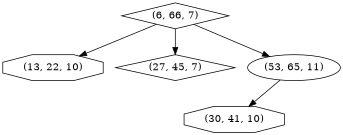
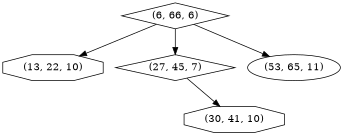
(175, 16) -> (175, 16)
(267, 91) -> (201, 90)
